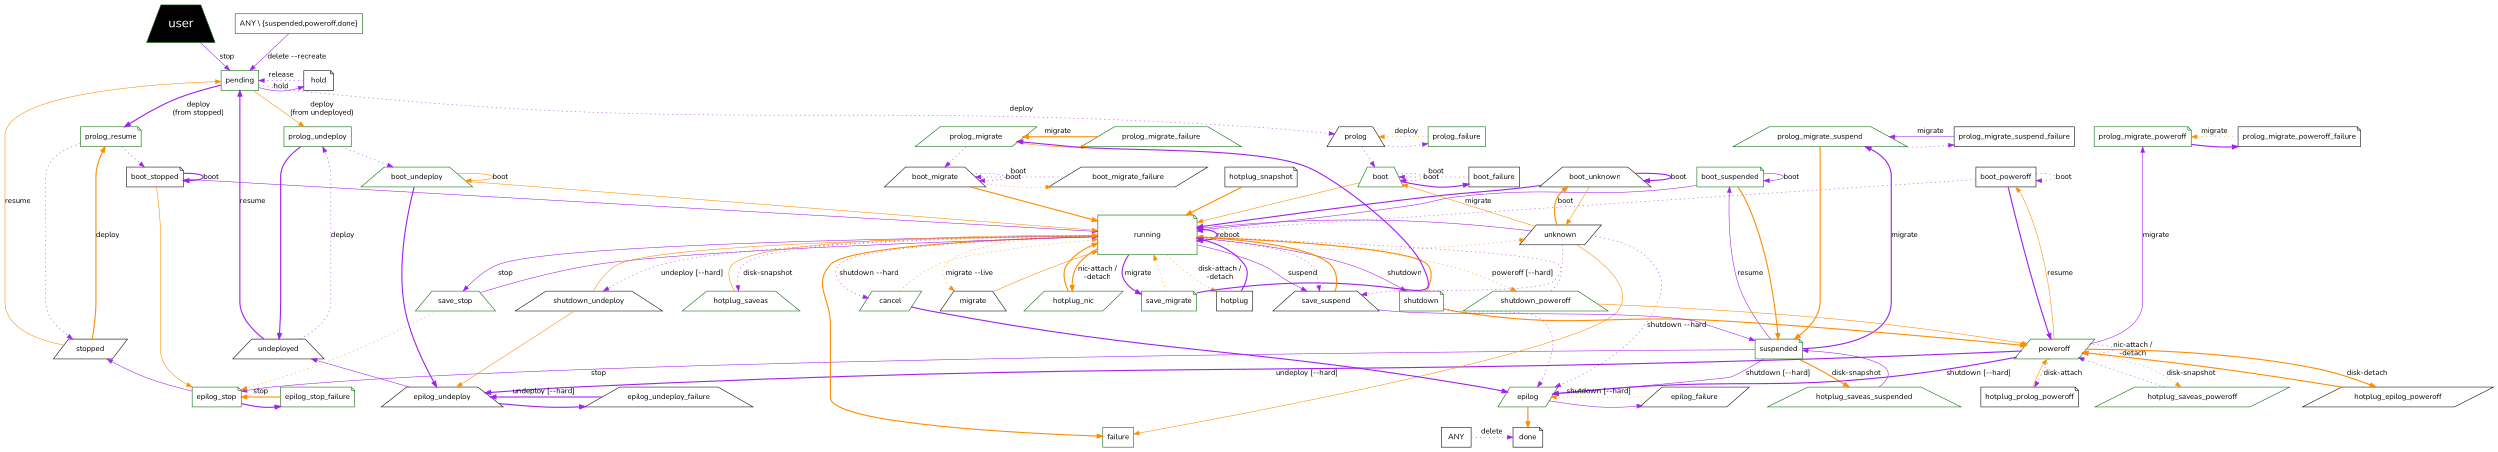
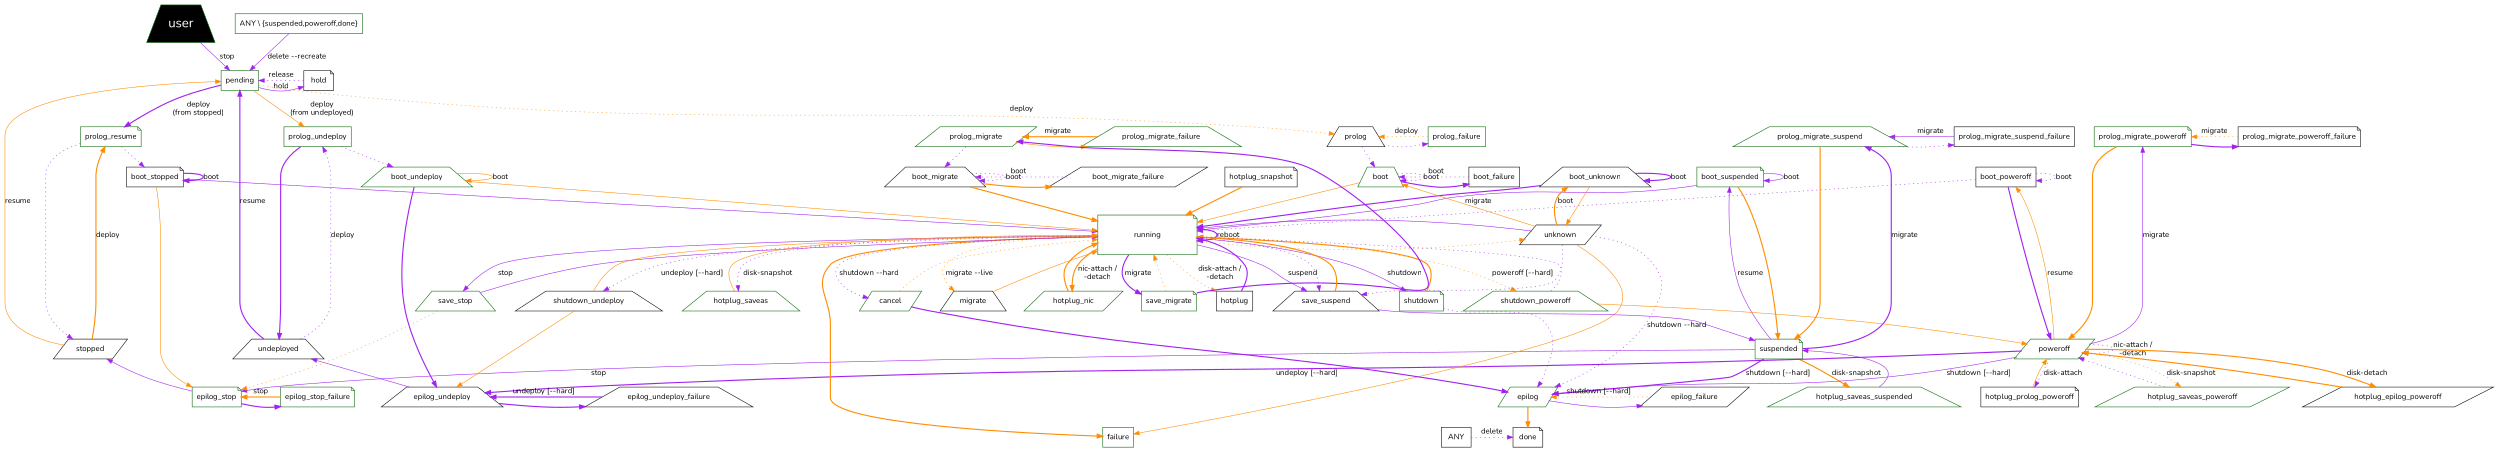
(793, 115) -> (793, 115)
(1014, 187) -> (1014, 187)
(1732, 322) -> (2093, 239)
(1700, 381) -> (1700, 381)
(1788, 383) -> (1788, 383)
